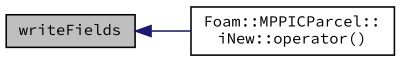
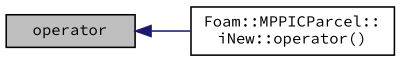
(71, 31) -> (71, 31)
